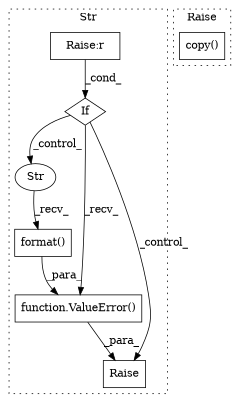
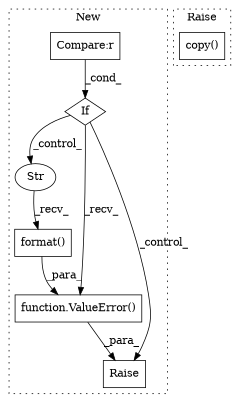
(88, 18) -> (88, 18)
(85, 46) -> (85, 46)
